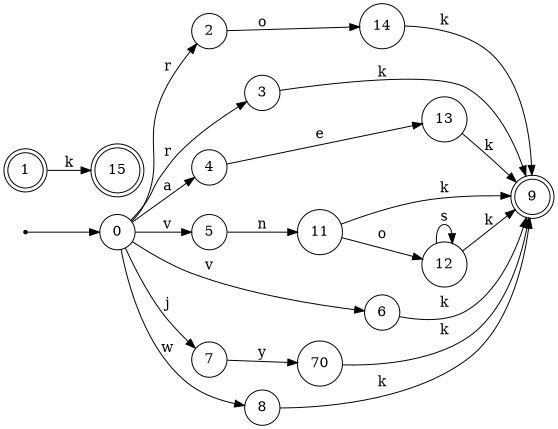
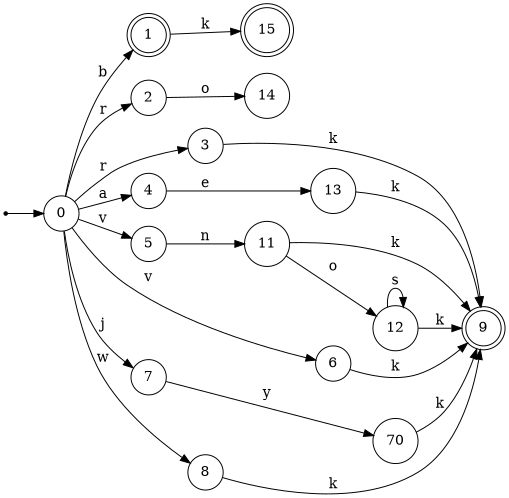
(501, 64) -> none
none -> (86, 122)
